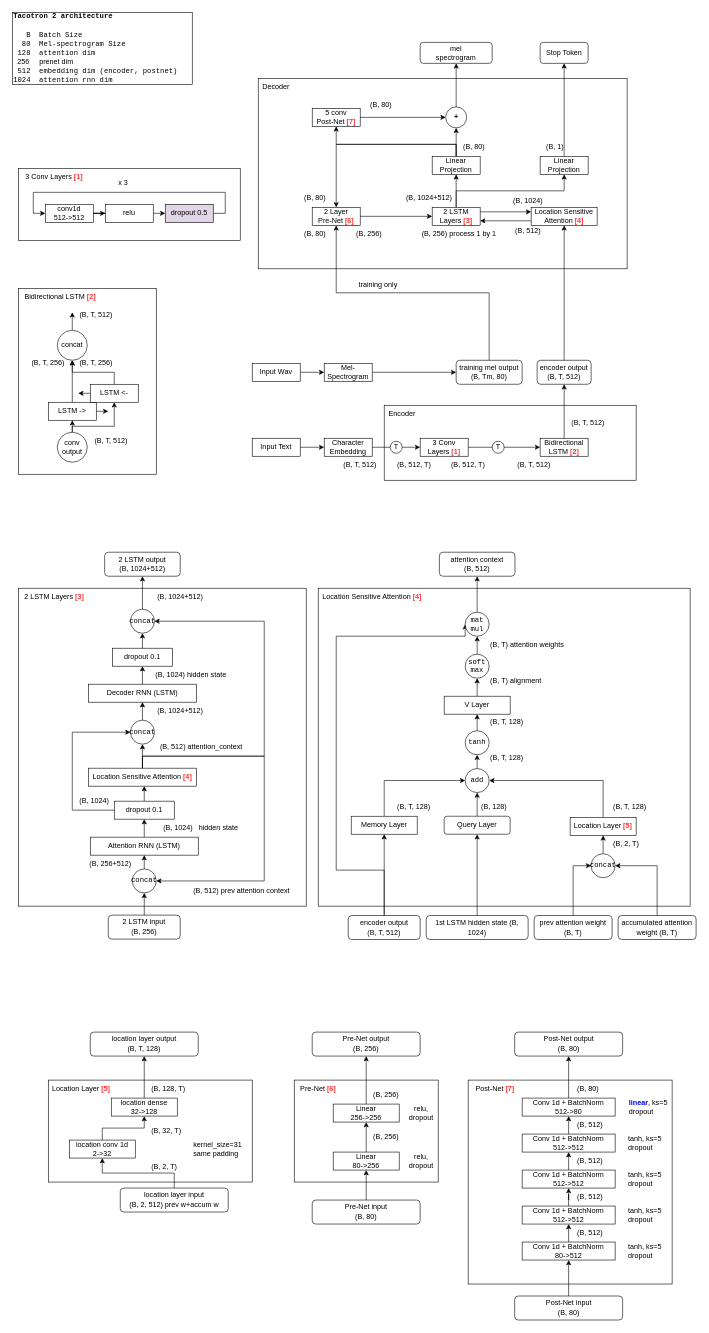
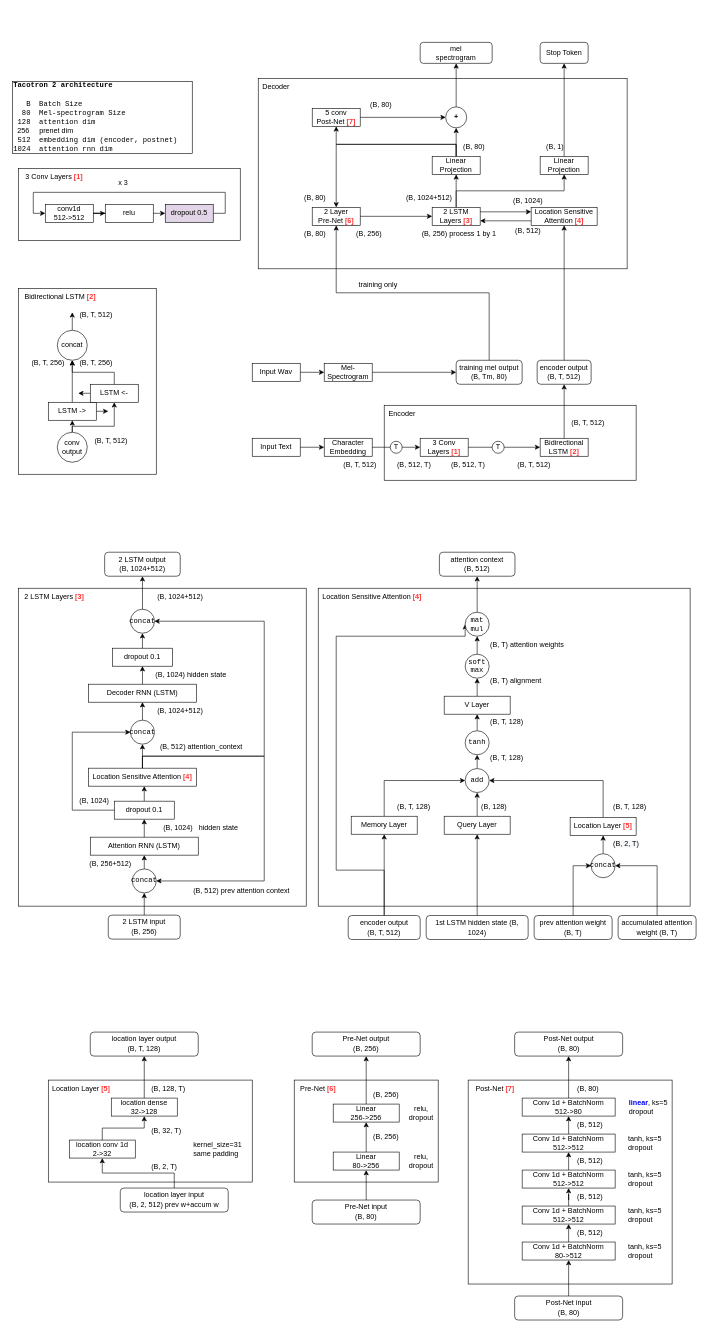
(102, 48) -> (102, 117)
(477, 825) -> (477, 825)
